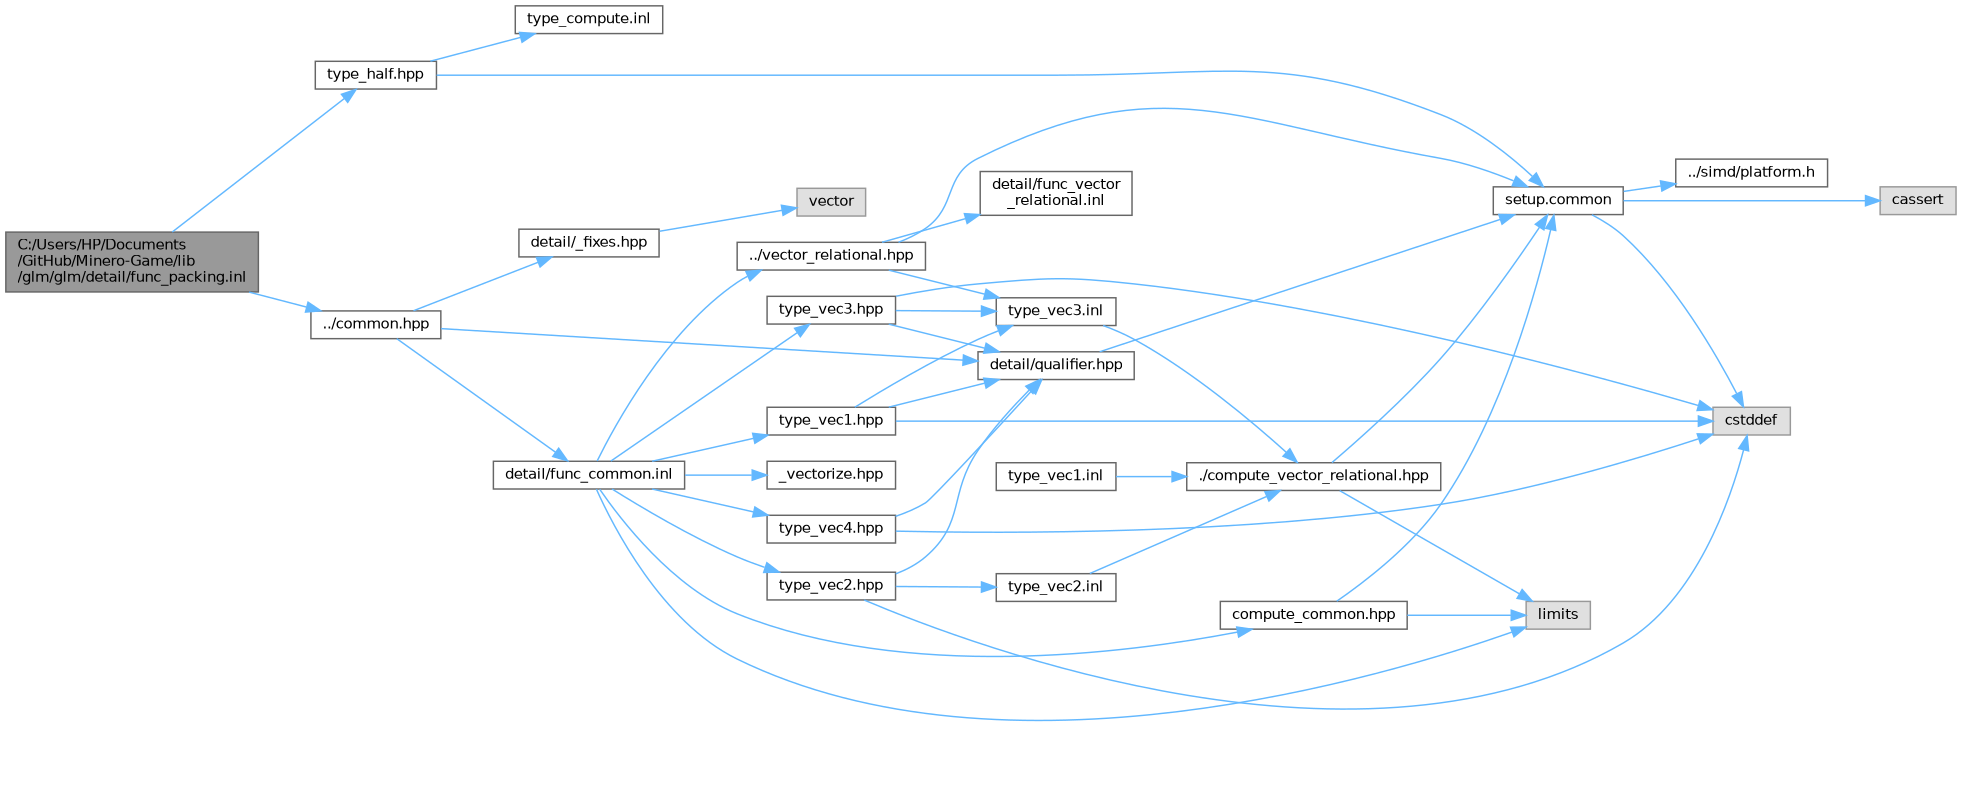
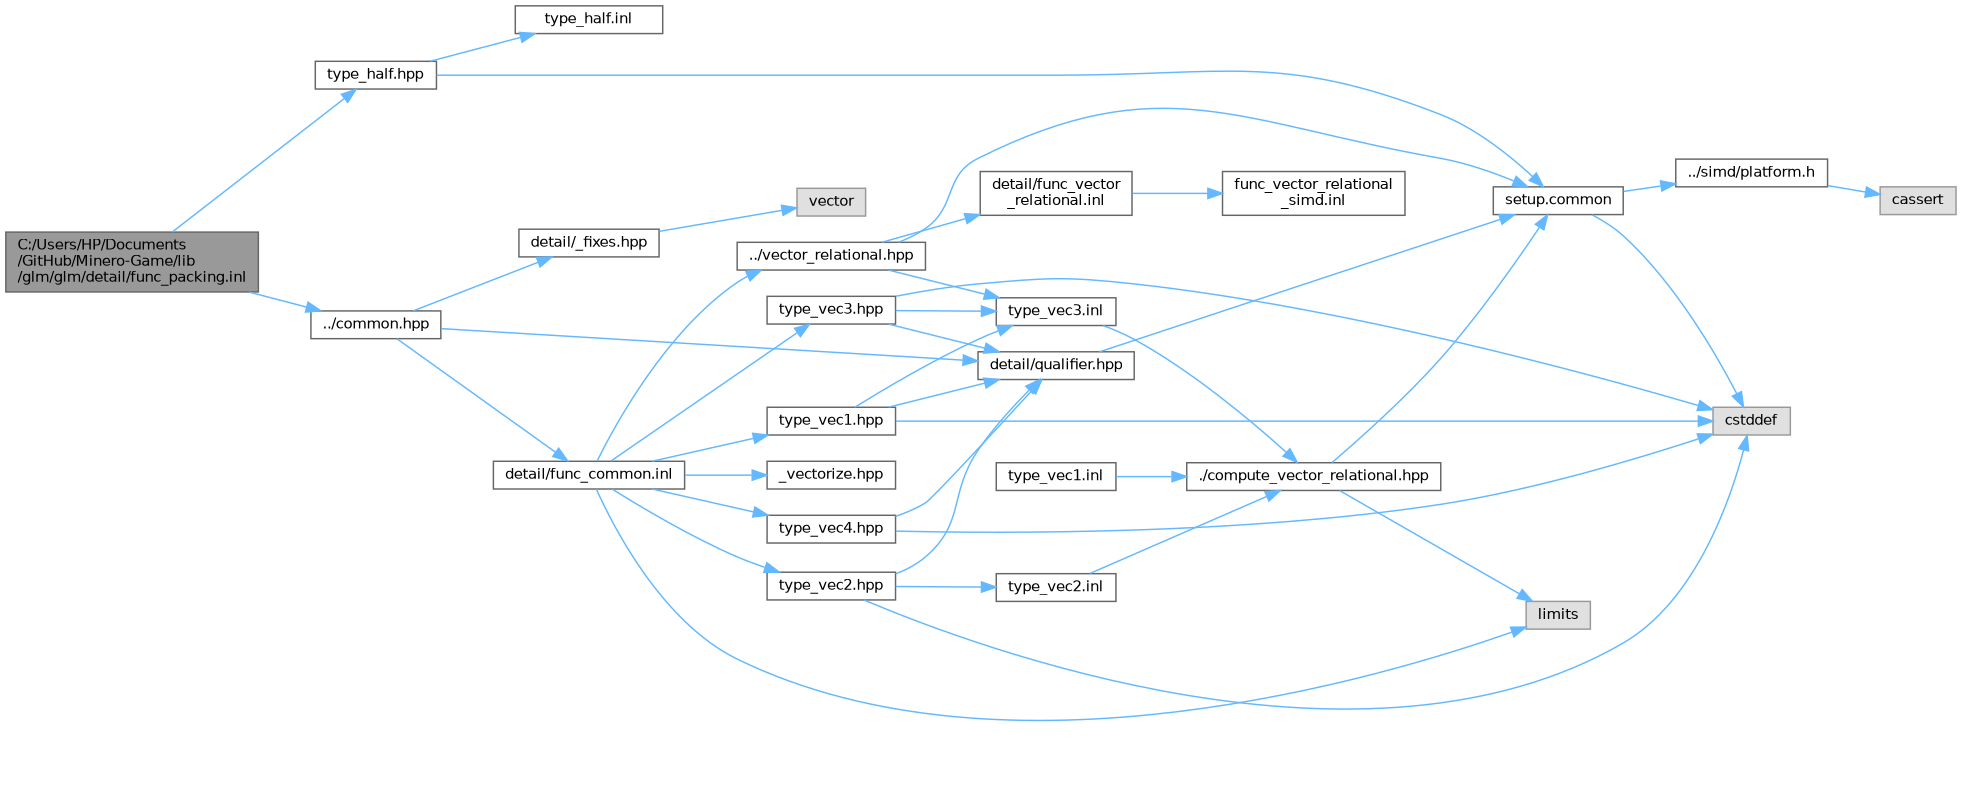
(589, 20) -> (589, 20)
none -> (1314, 193)
(1744, 201) -> (1847, 189)
(1314, 615) -> none
